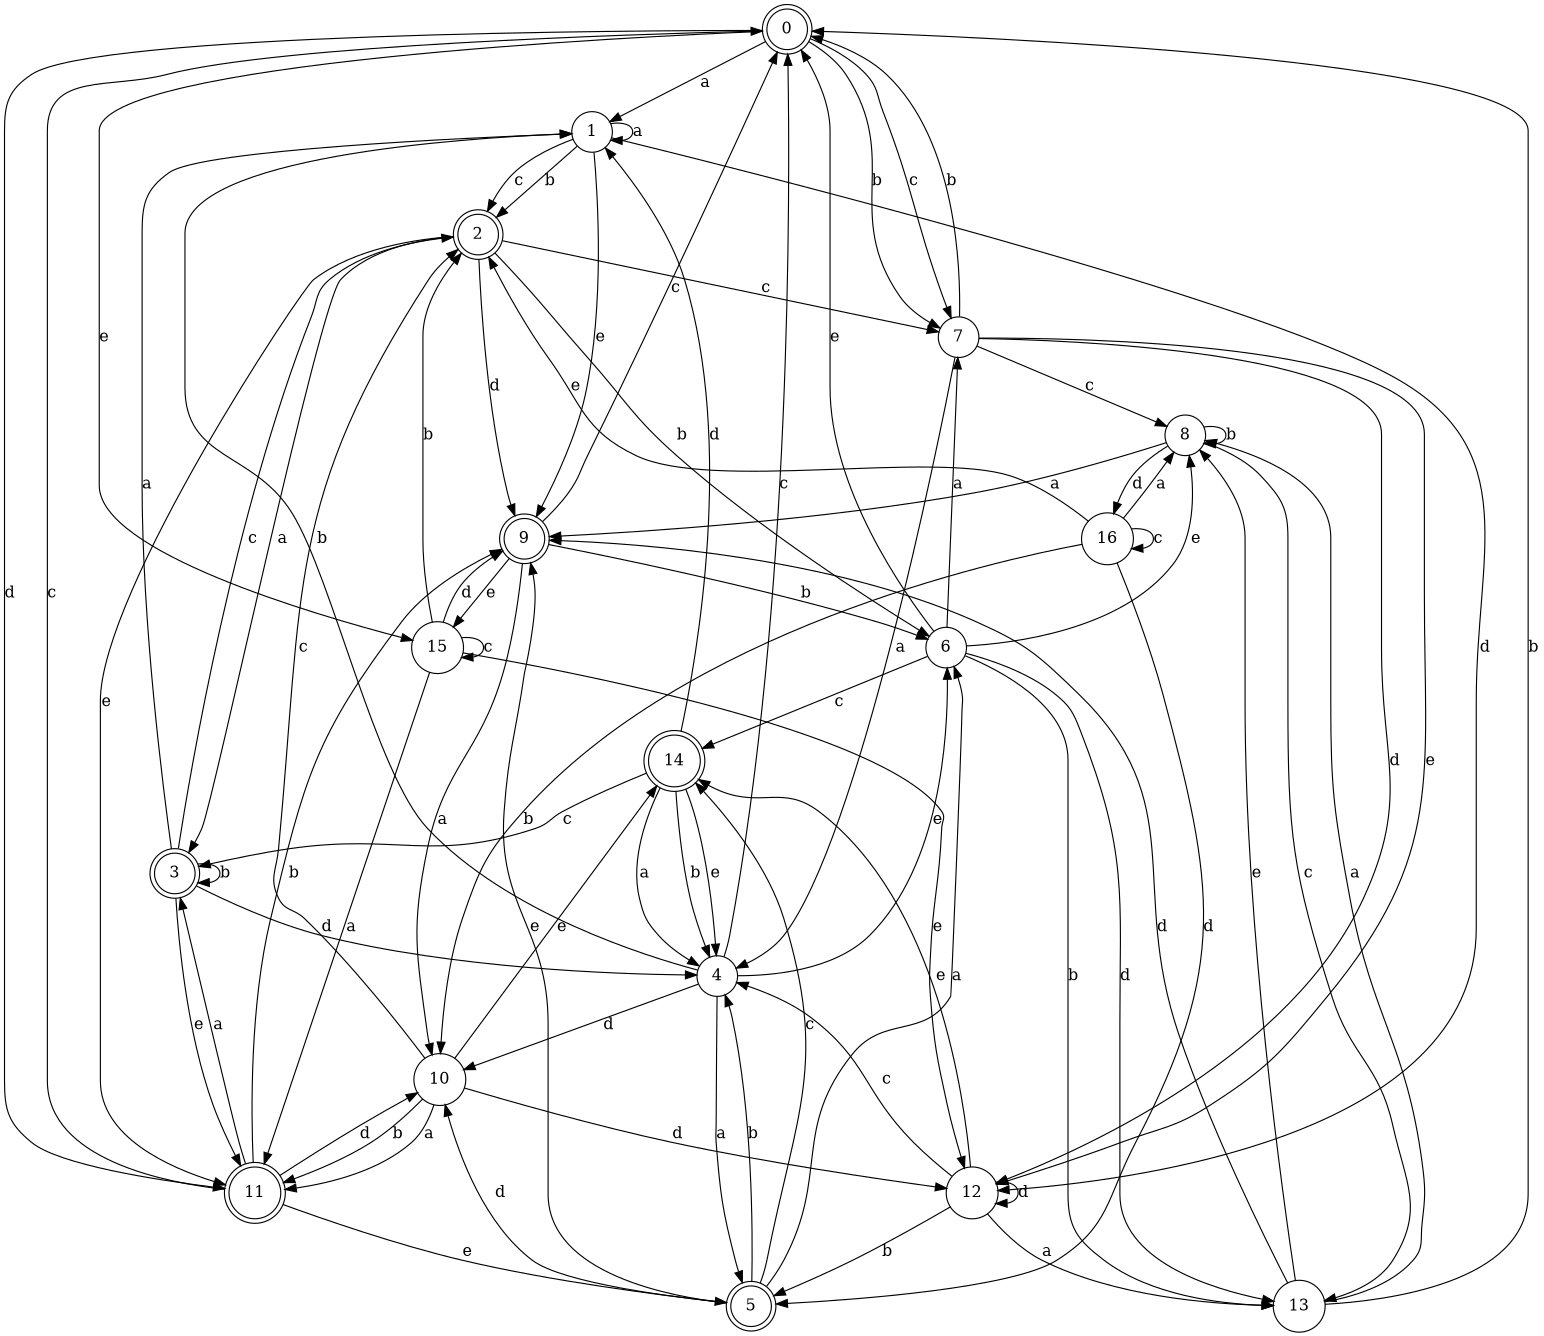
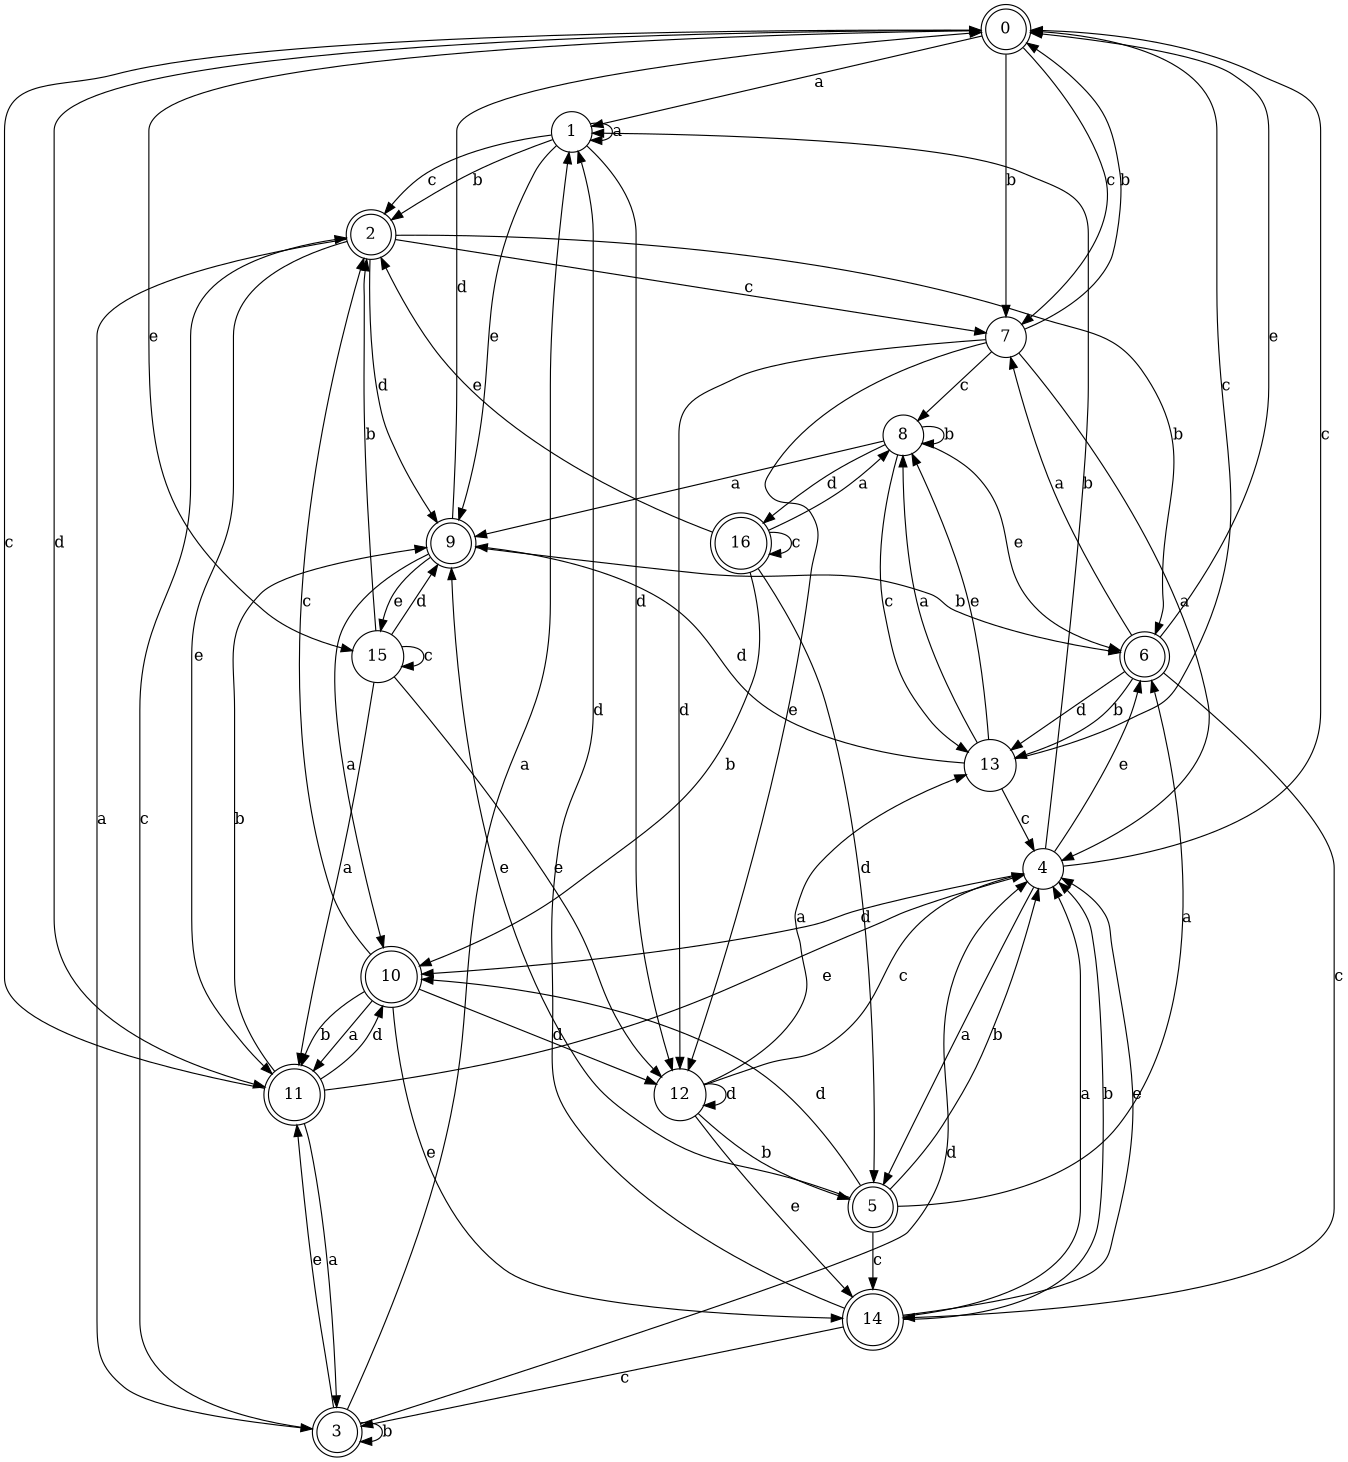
(676, 288) -> (462, 288)
(1107, 539) -> (741, 543)
(1125, 605) -> (1008, 552)
(946, 648) -> (1145, 657)
(1534, 648) -> (1226, 386)
none -> (1015, 815)
(440, 1080) -> (391, 977)
(496, 1268) -> (693, 1003)
